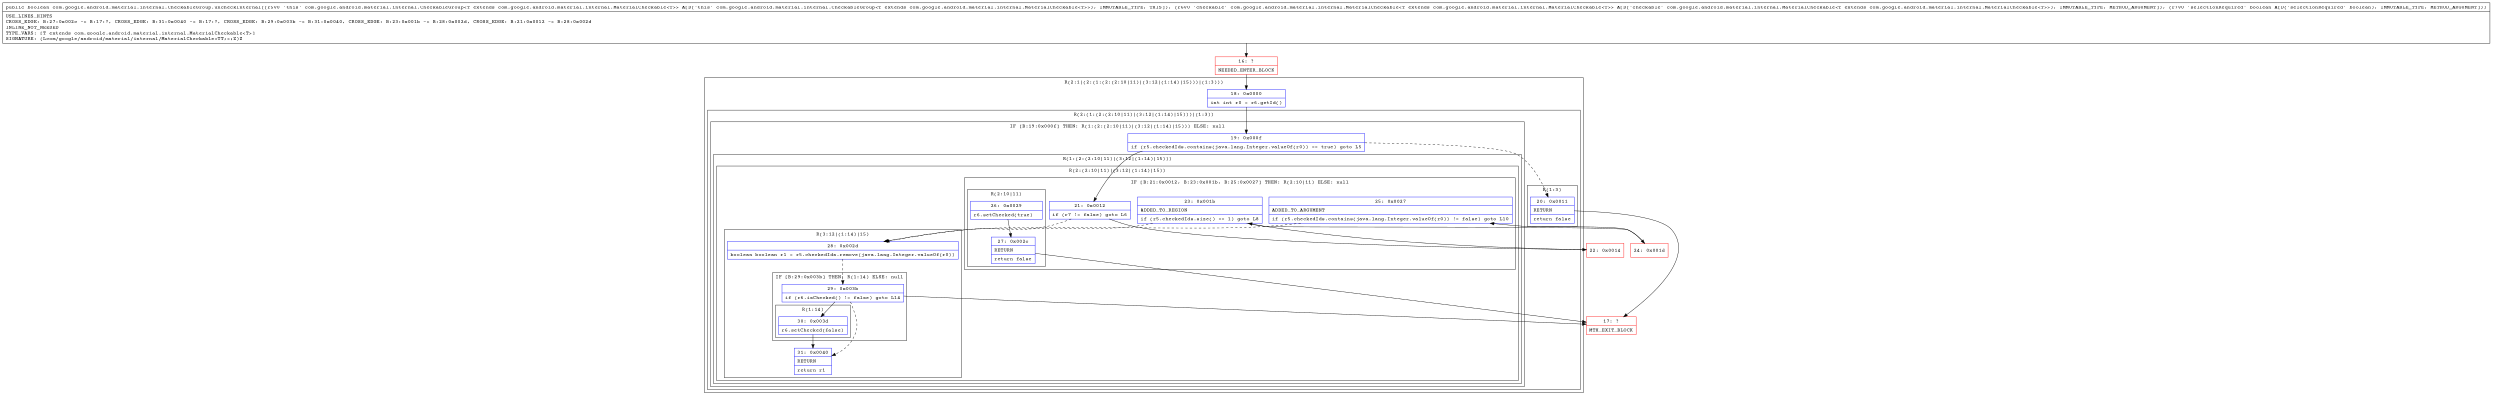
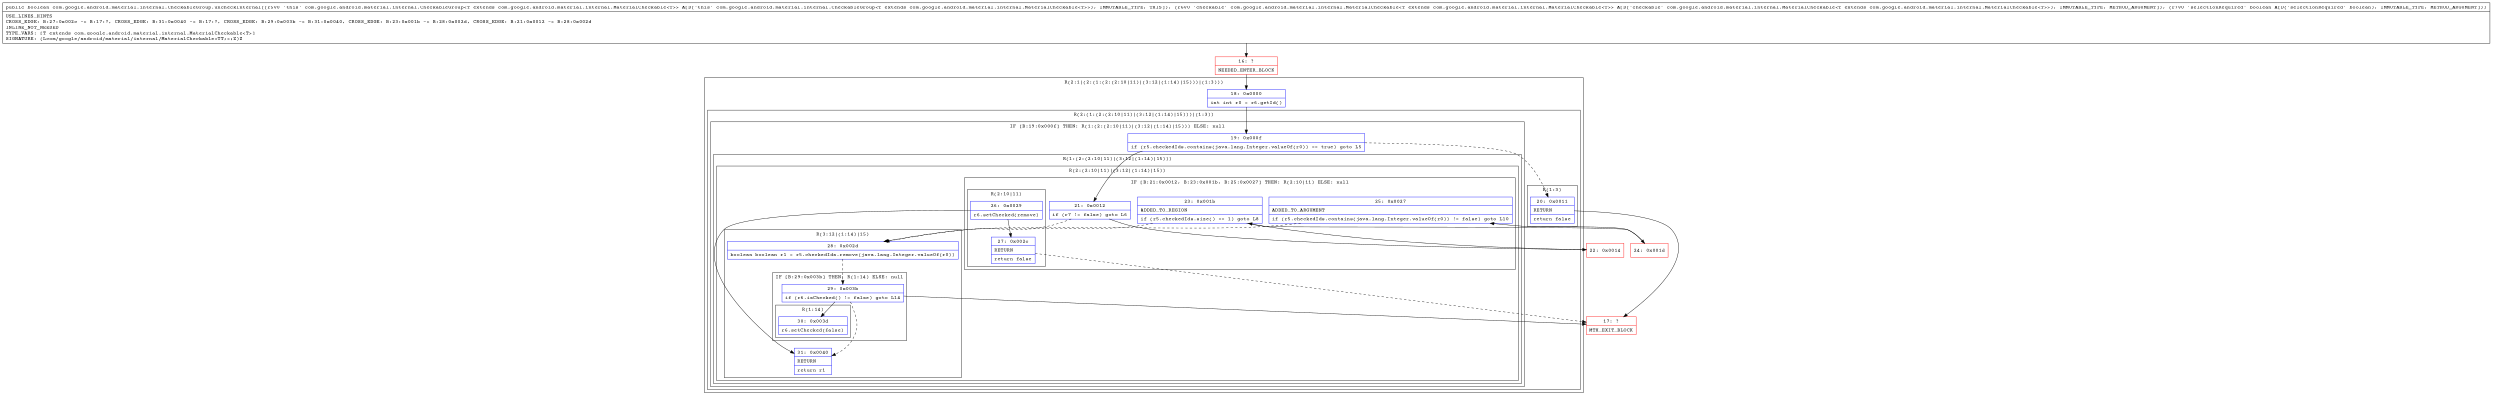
(1003, 215) -> (1006, 215)
(1309, 288) -> (1309, 288)
(813, 339) -> (769, 218)
